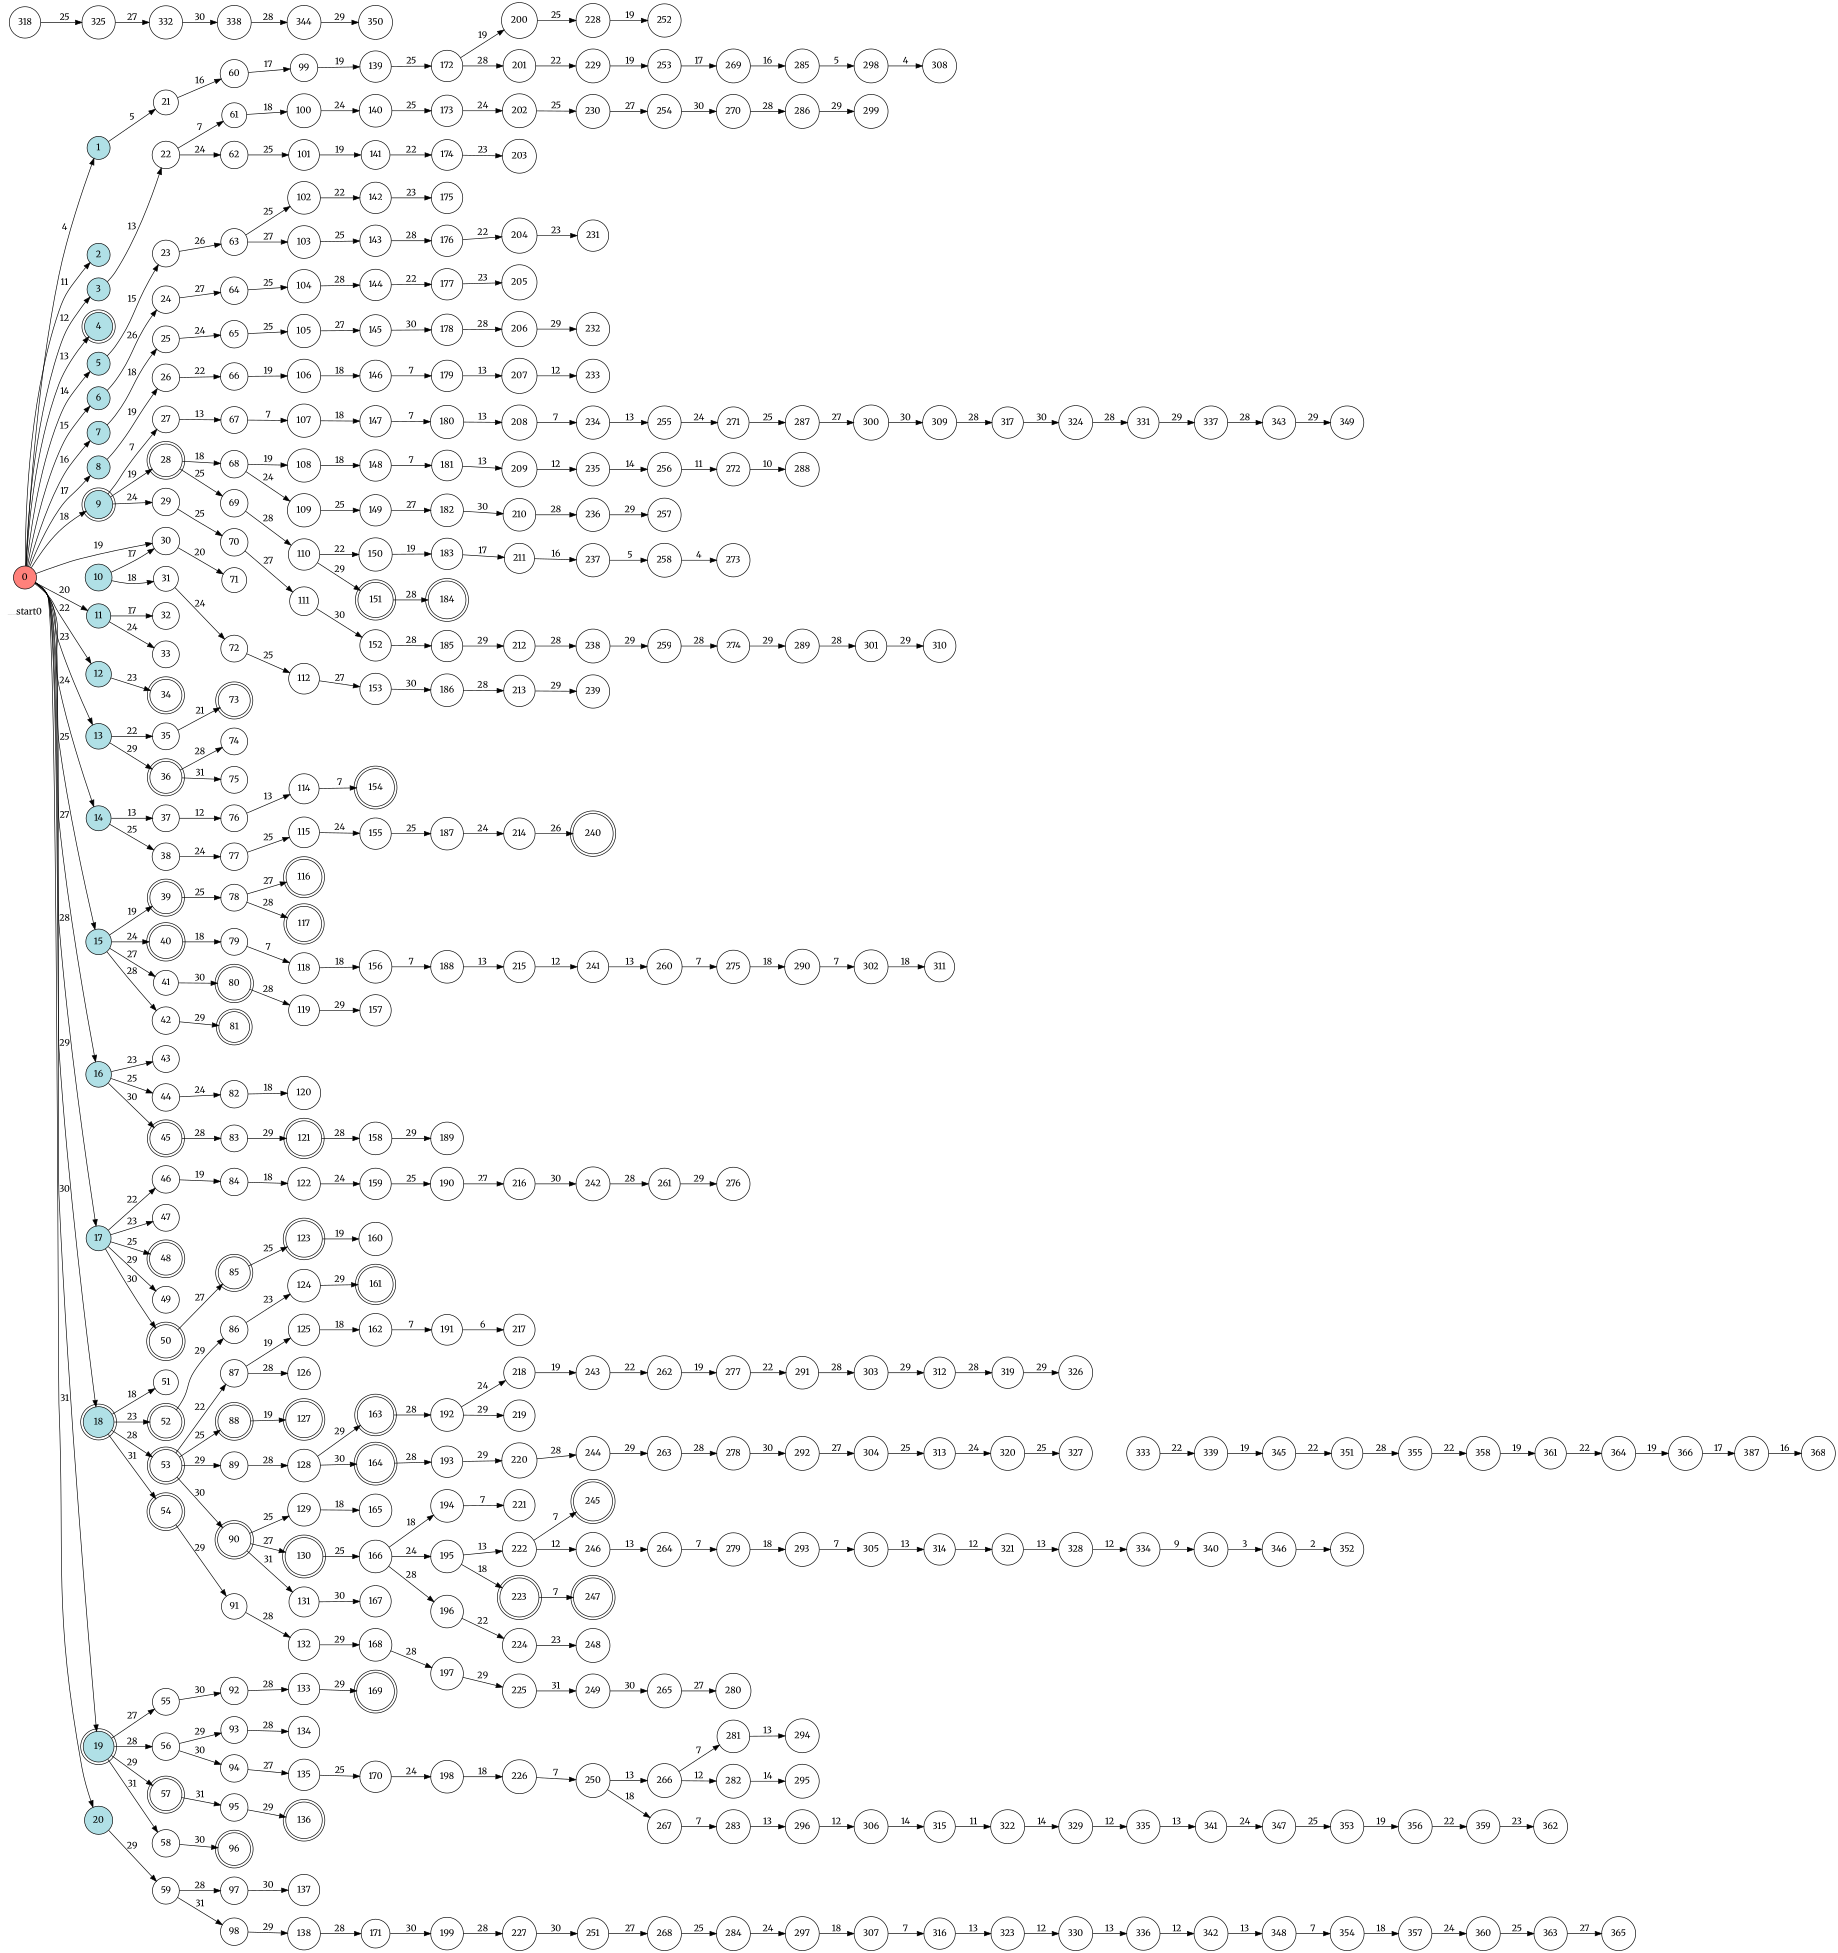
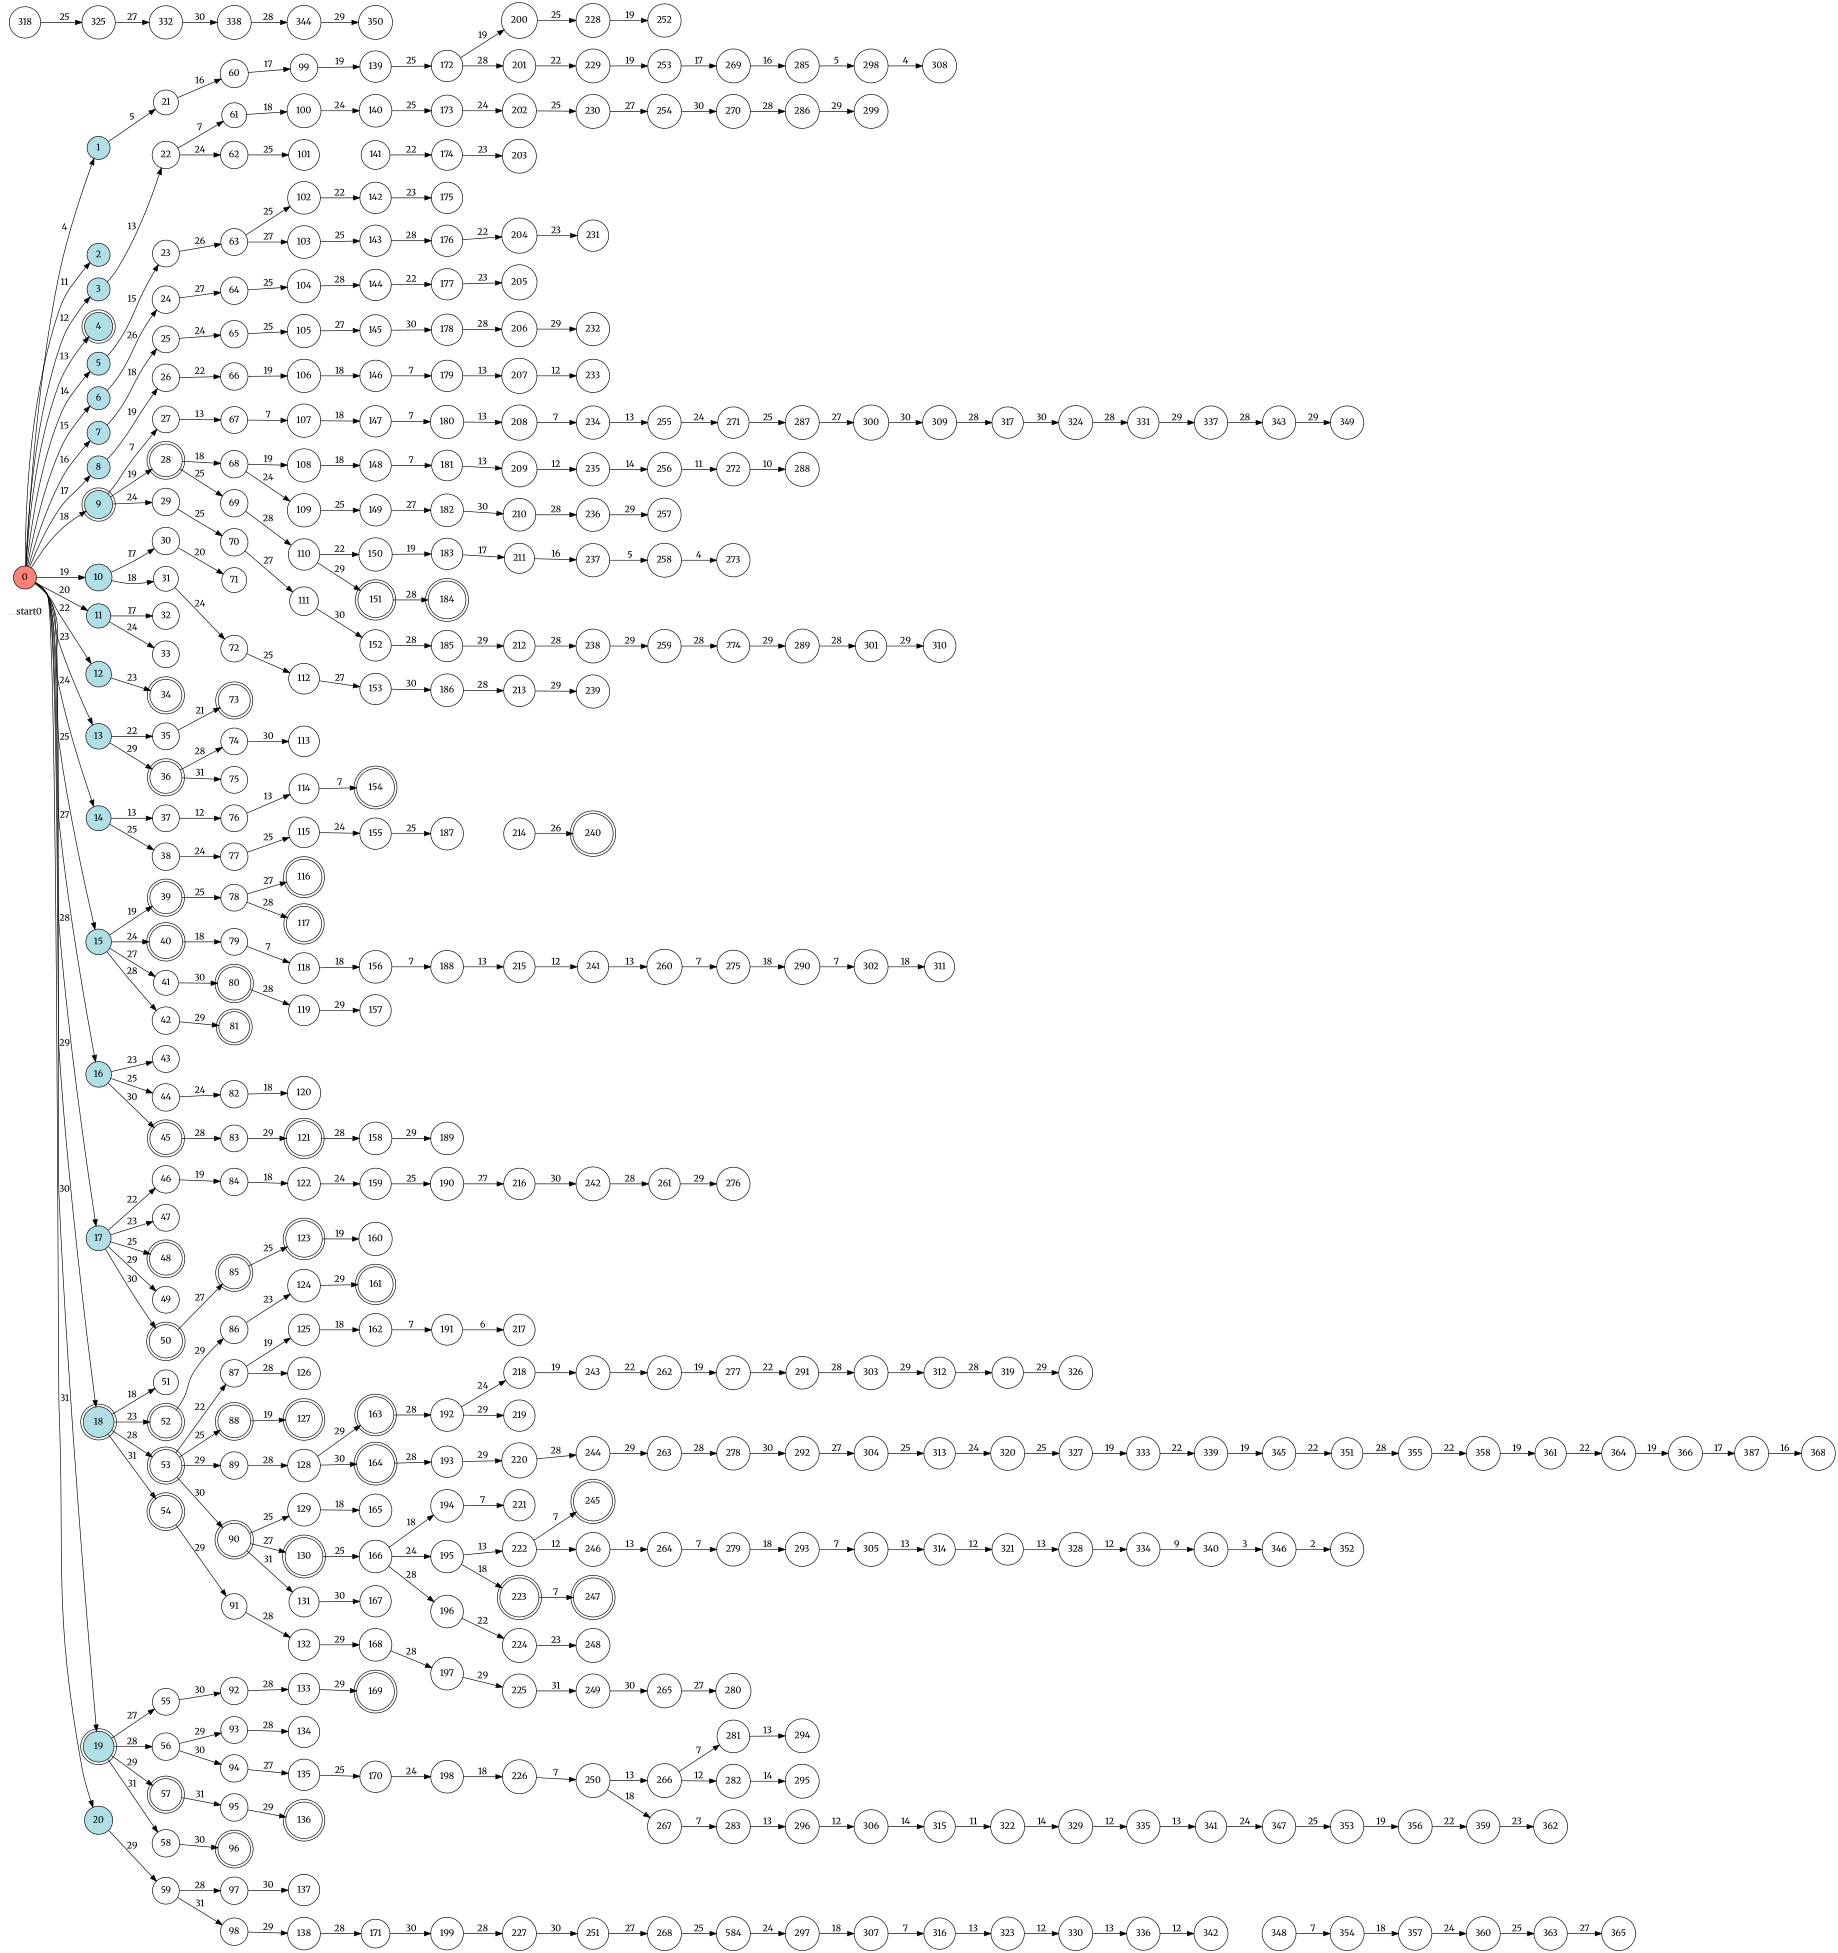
(337, 155) -> none
(90, 556) -> (58, 578)
none -> (304, 741)
(480, 834) -> none
none -> (1106, 1453)
(733, 1934) -> (733, 1934)
(1242, 1934) -> none
